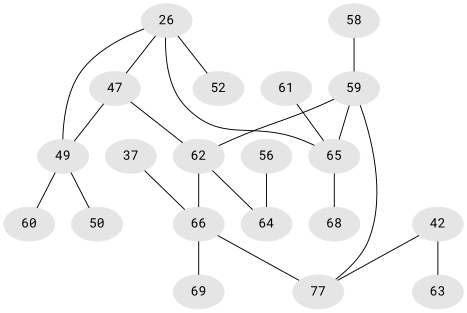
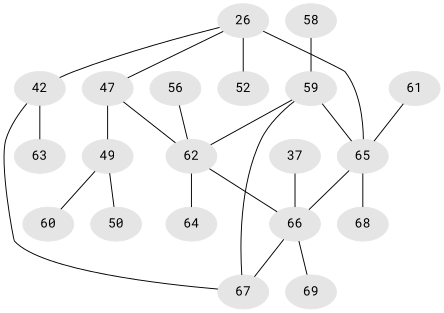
(83, 69) -> (139, 50)
(266, 190) -> (183, 122)
none -> (329, 190)
(318, 292) -> (243, 292)
